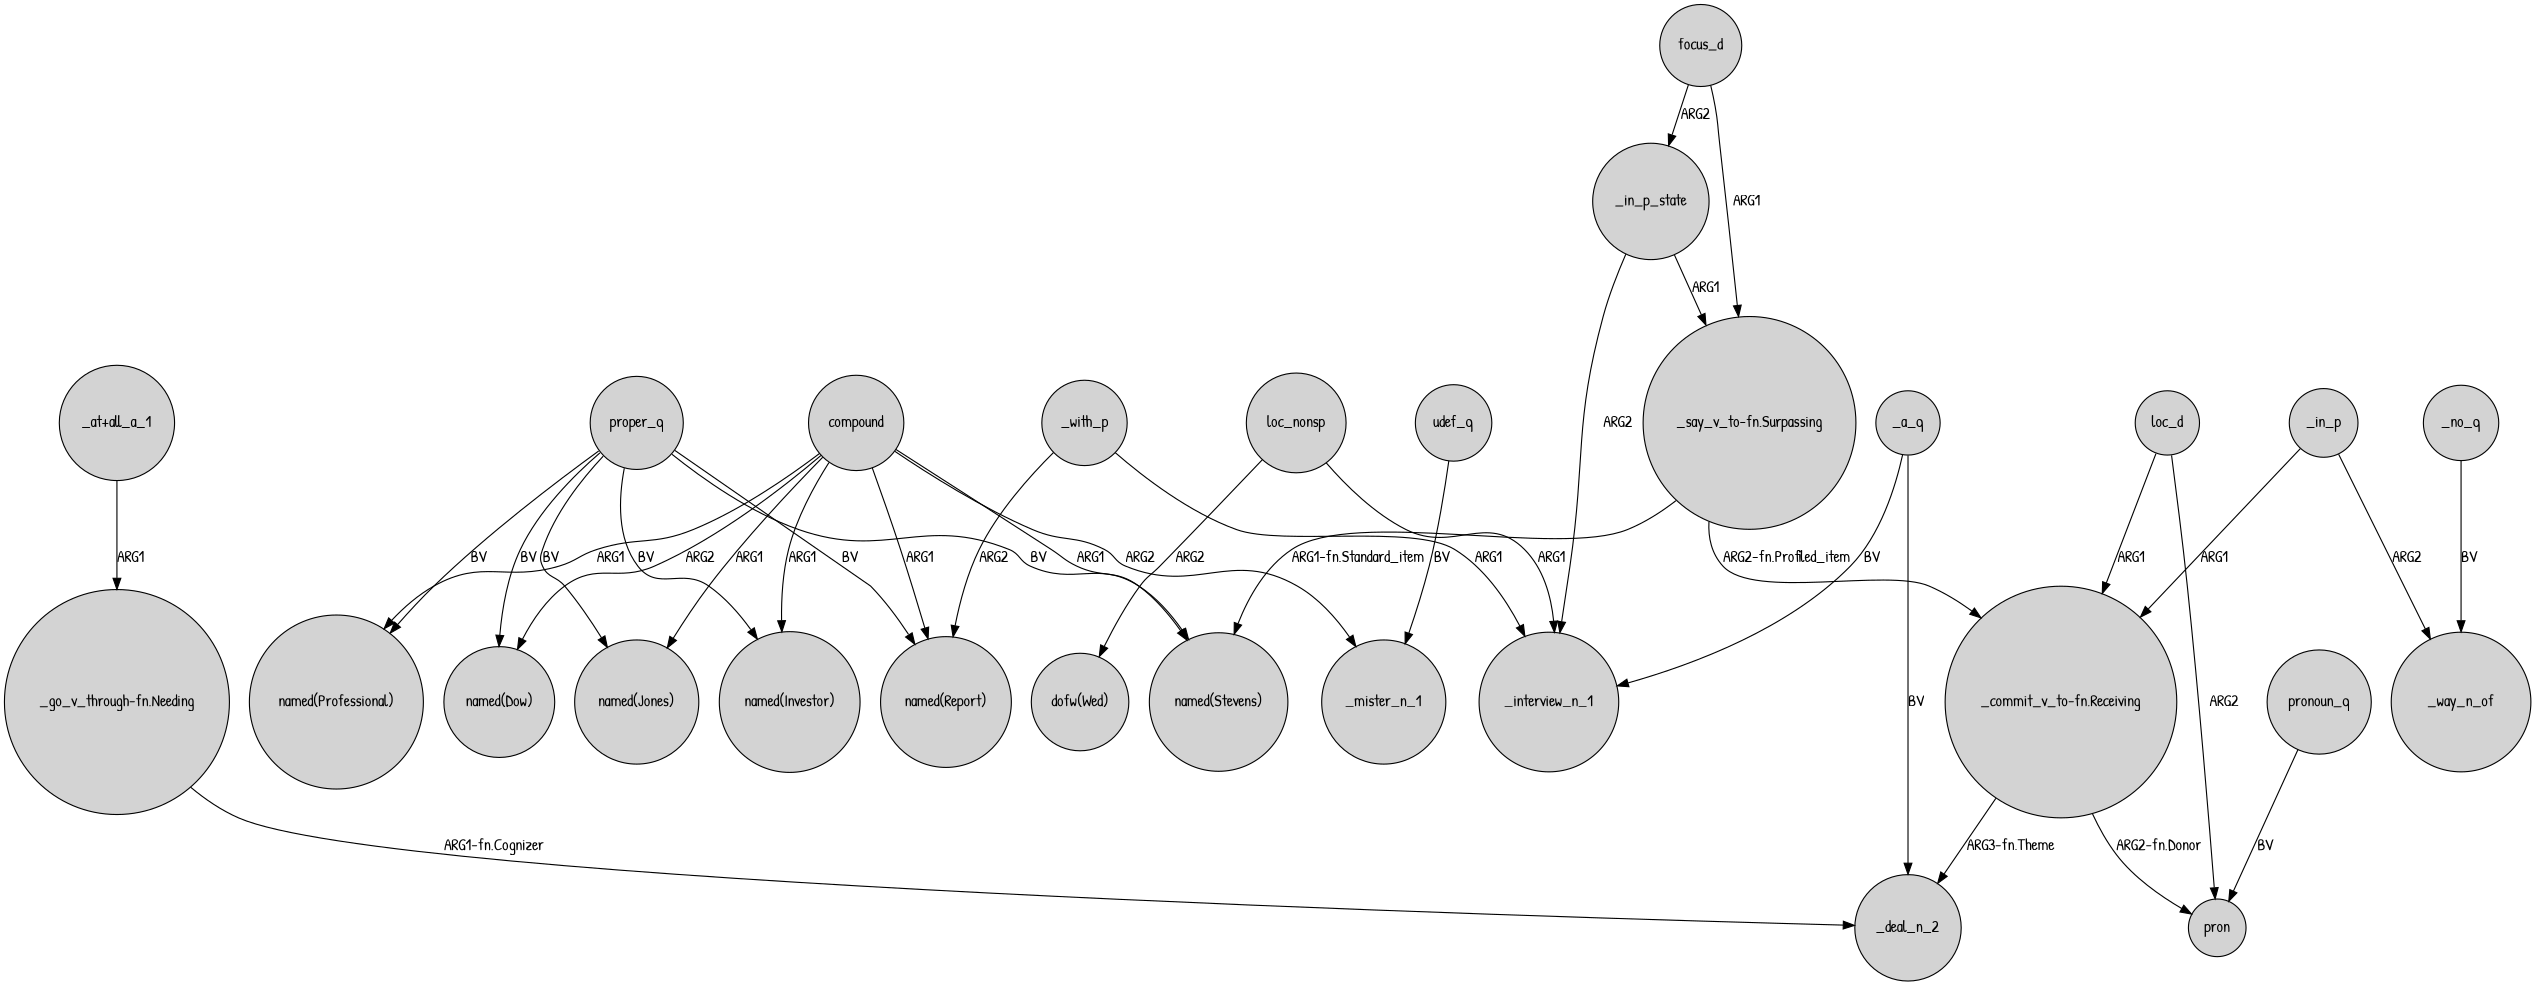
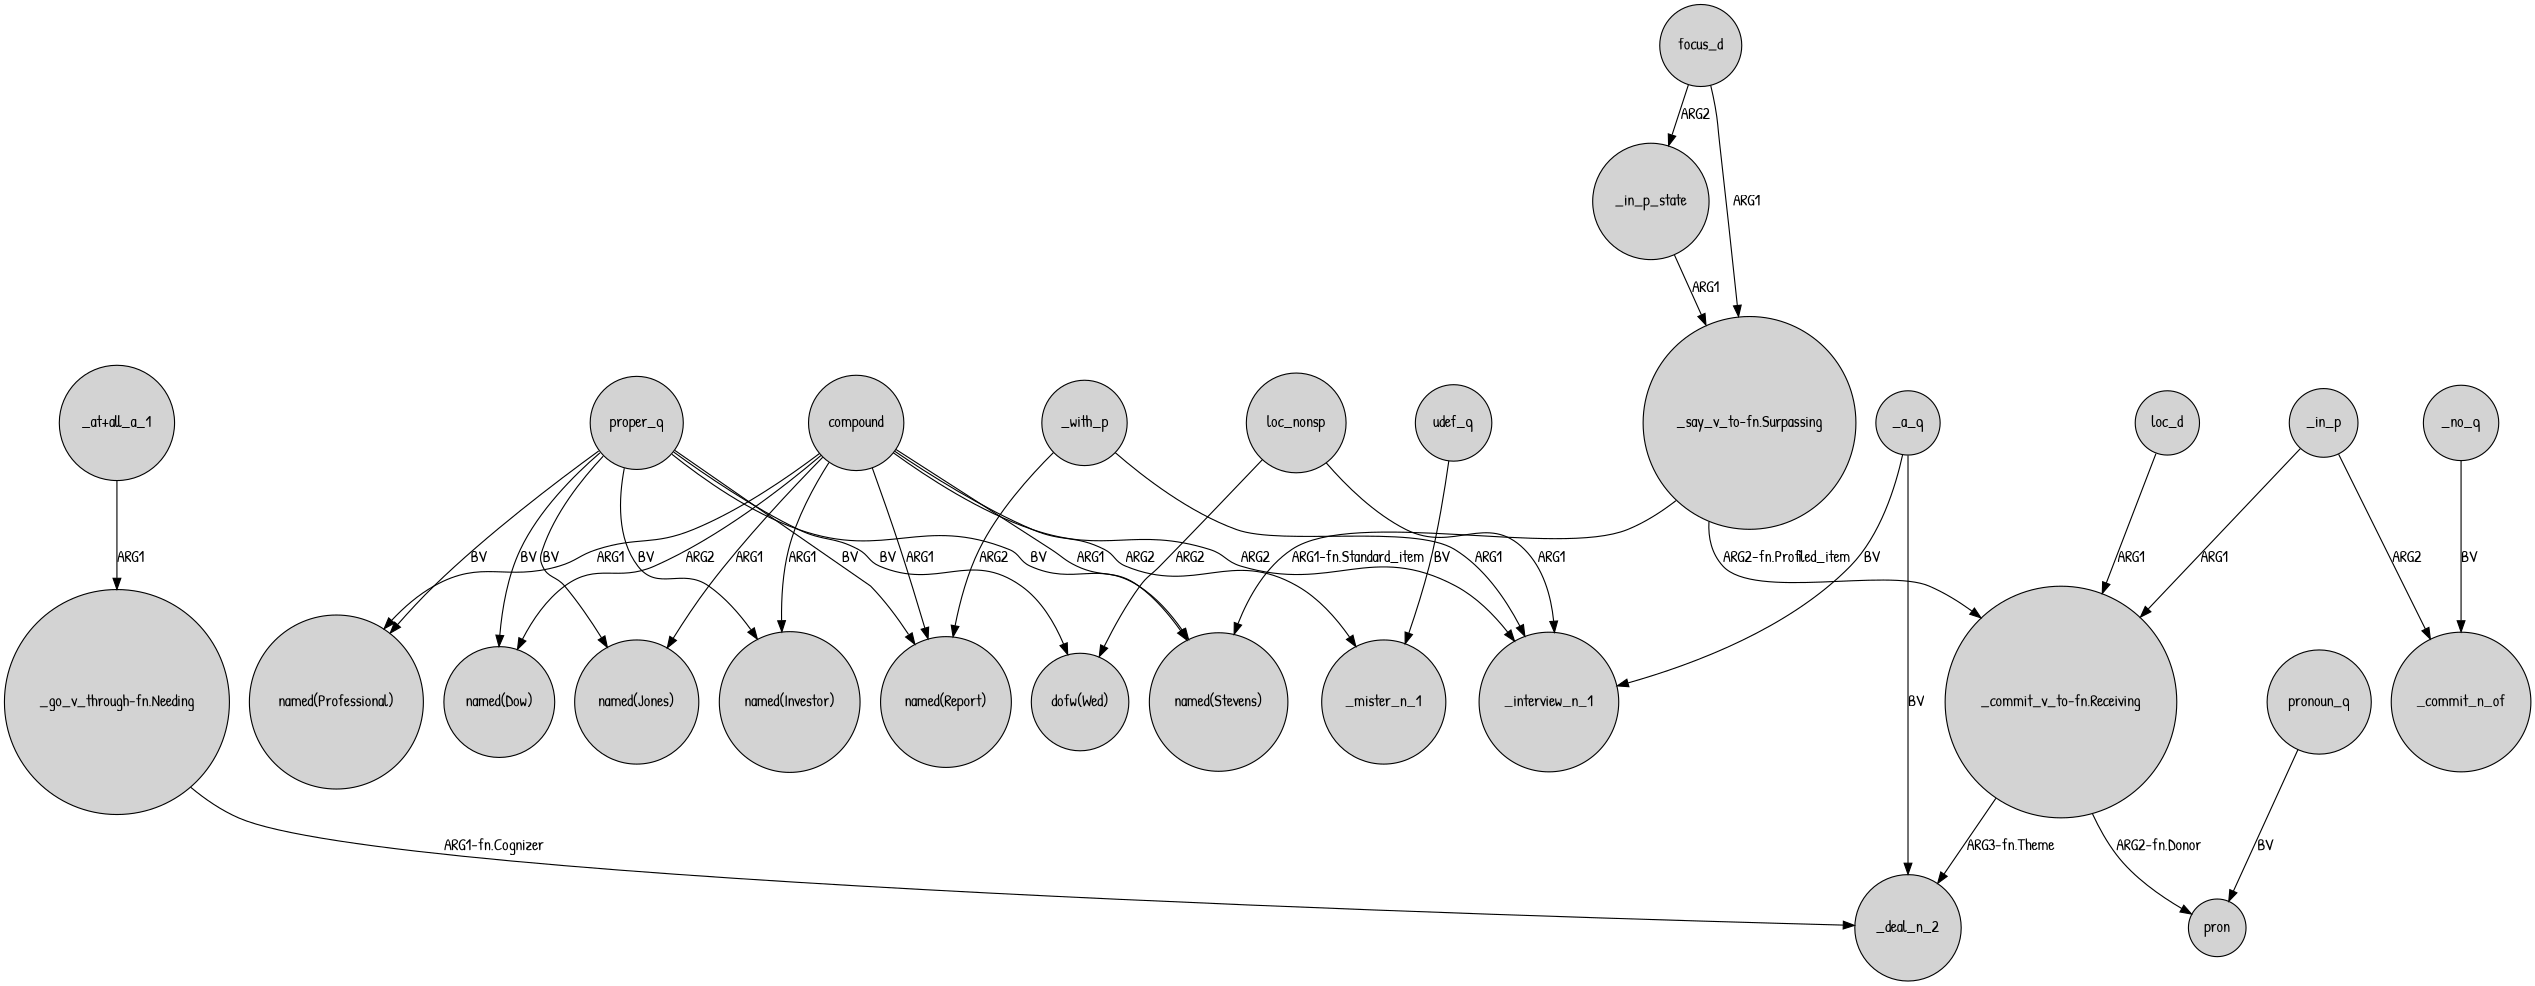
(1582, 435) -> (1203, 548)
none -> (872, 561)
(2196, 671) -> none
(2461, 702) -> (2461, 702)
